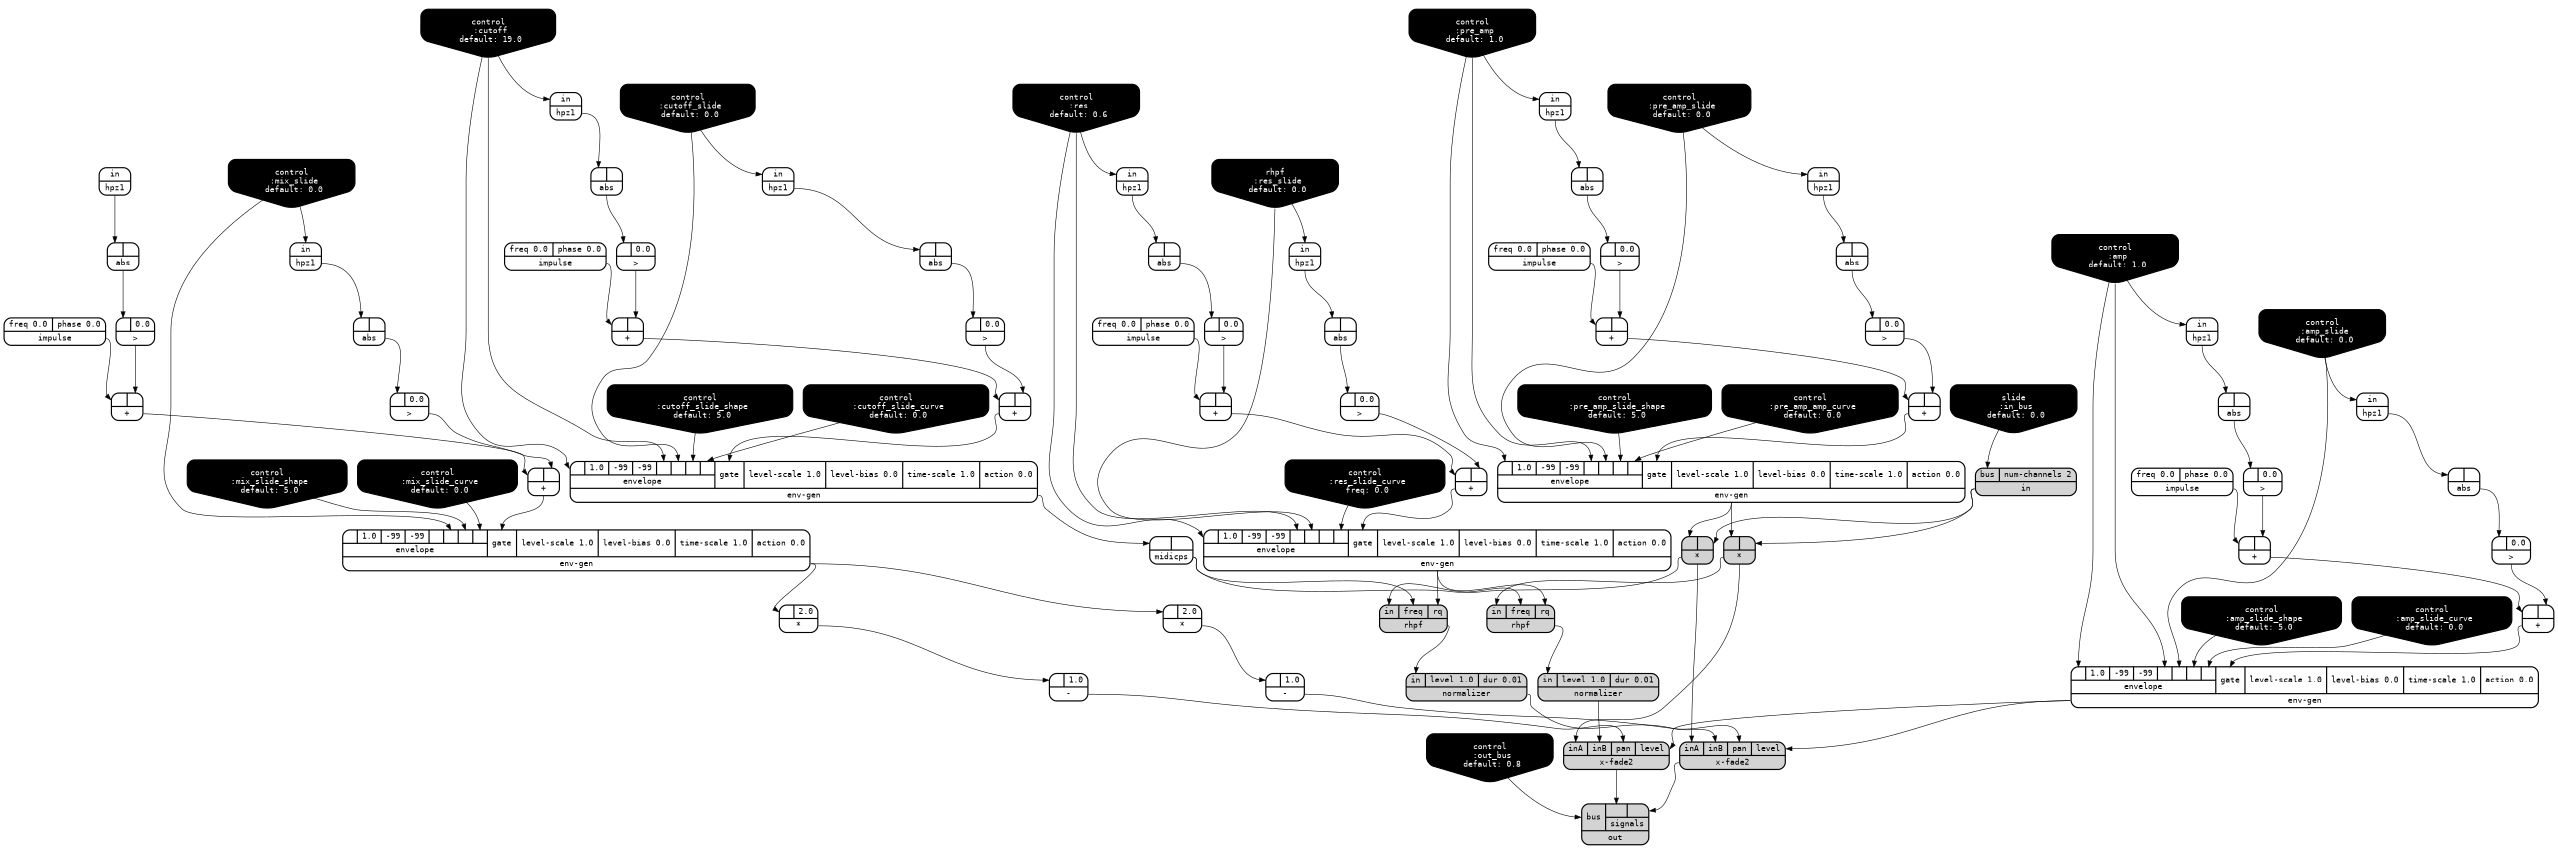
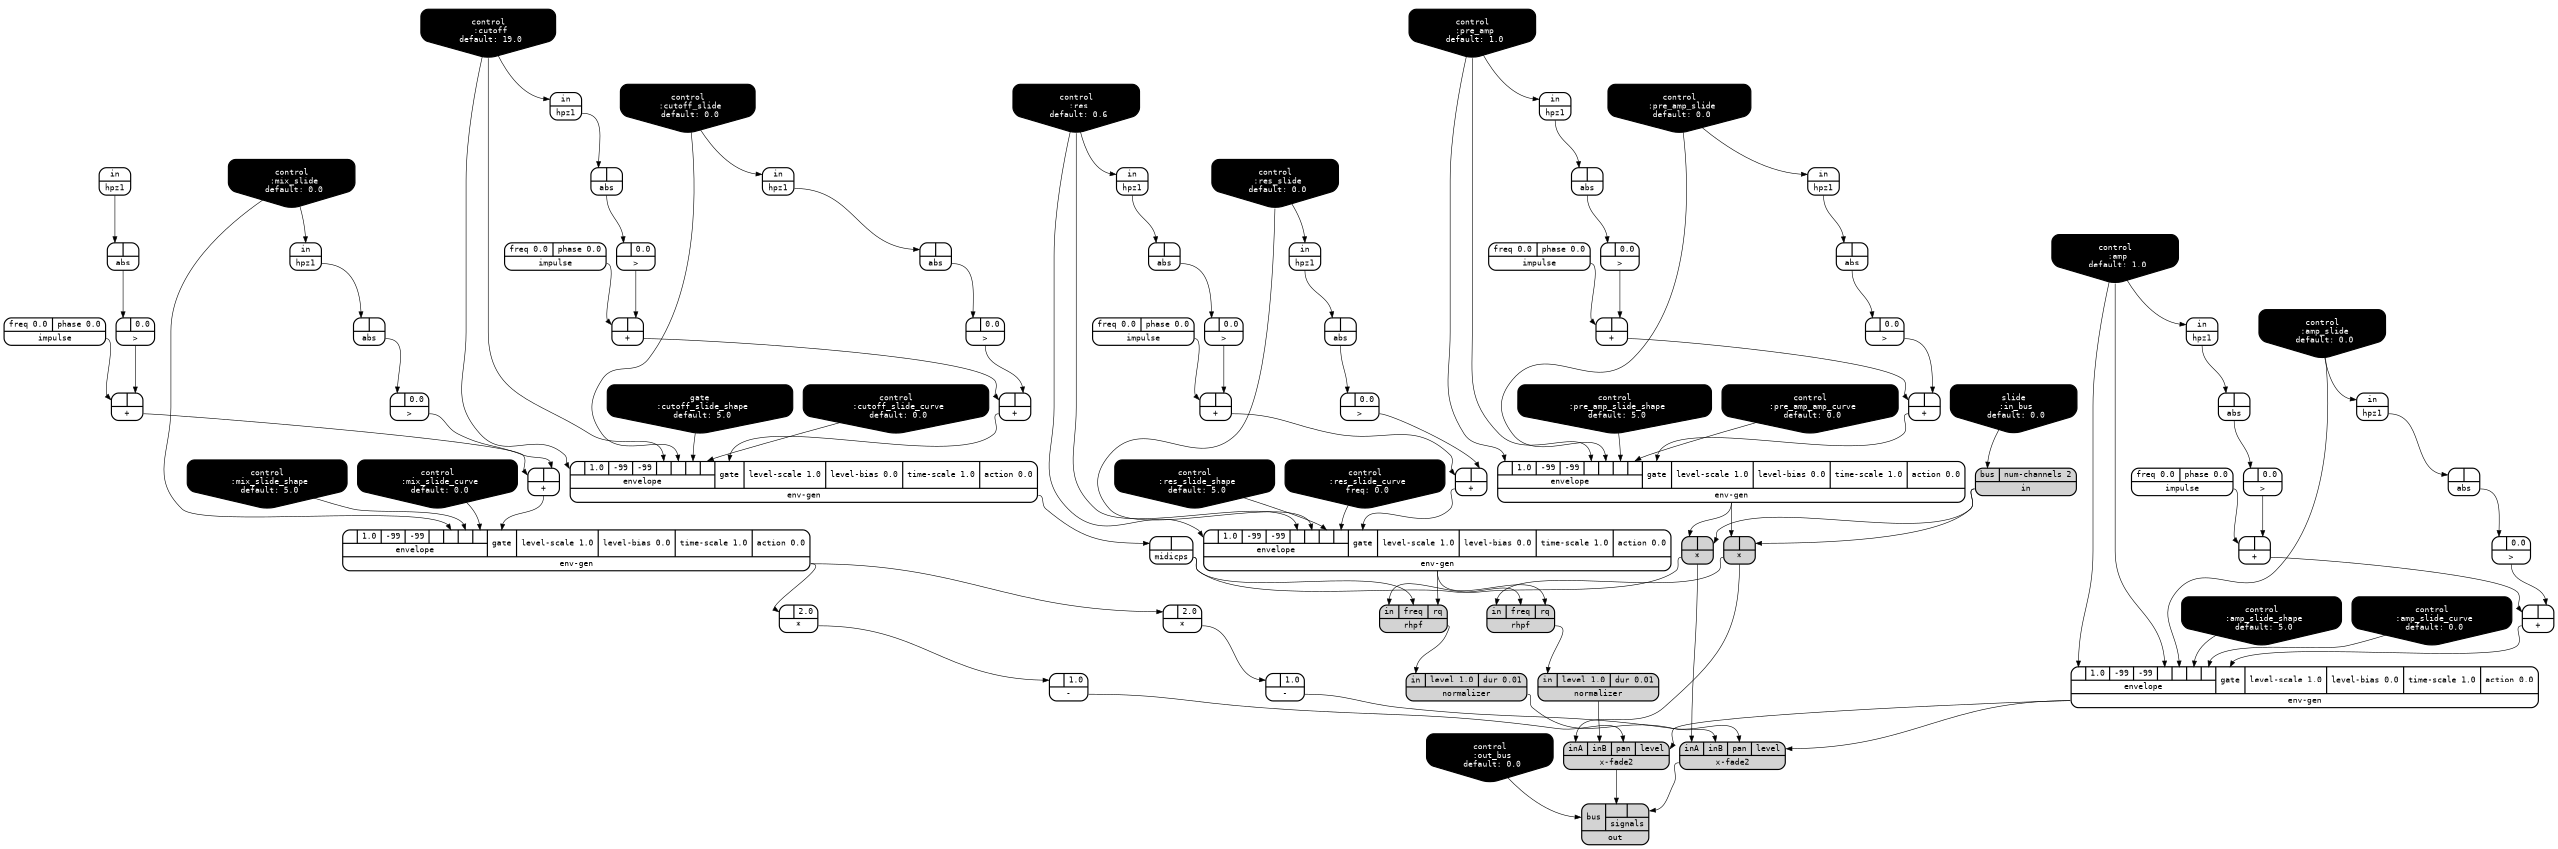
(1275, 181) -> (1275, 181)
(700, 407) -> (700, 407)
none -> (1195, 482)
(1490, 756) -> (1490, 756)
